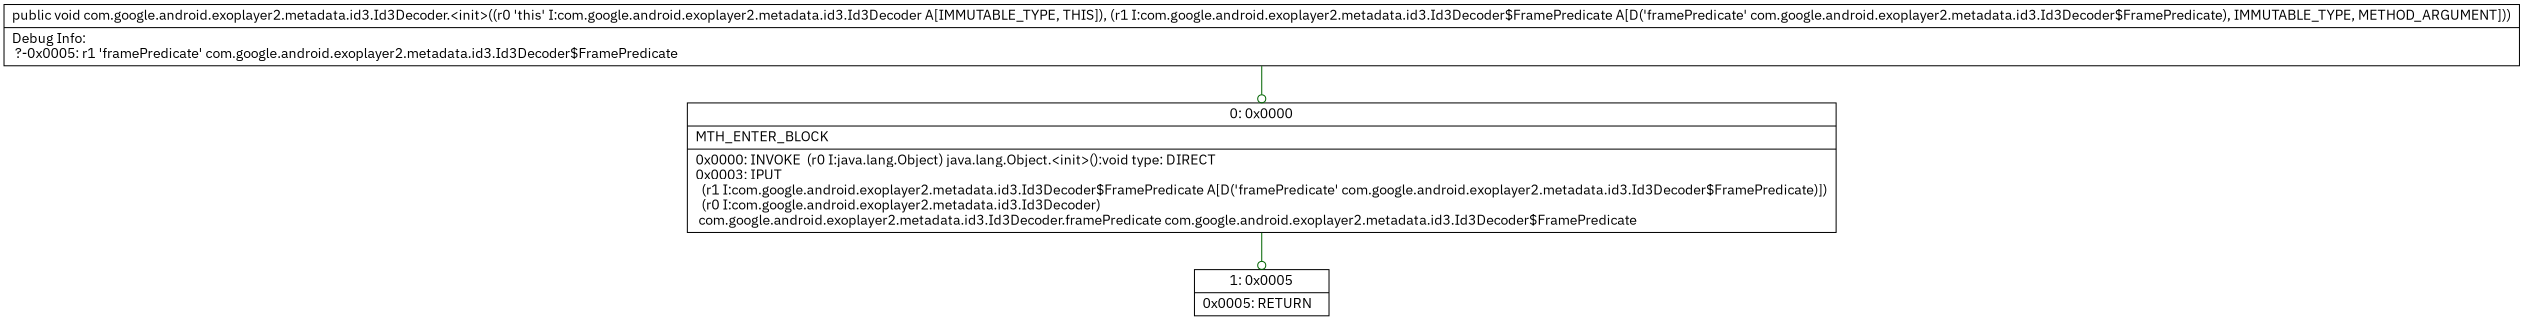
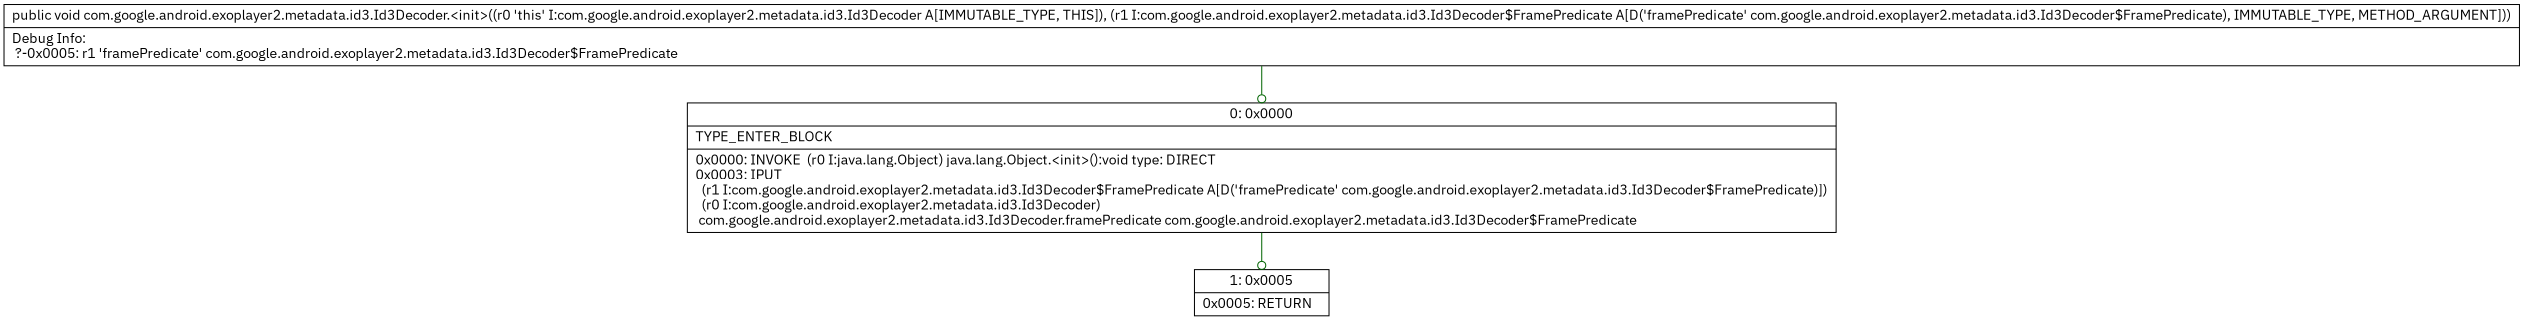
(762, 137) -> (764, 137)
